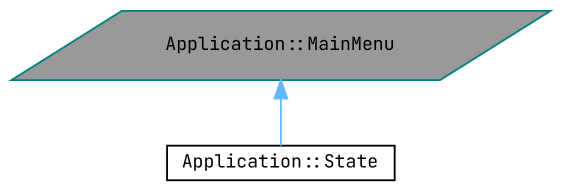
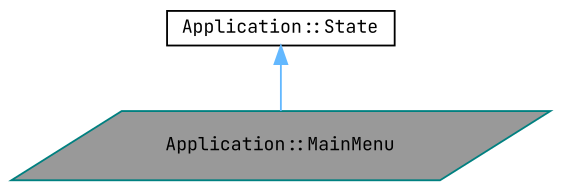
(281, 122) -> (281, 88)
